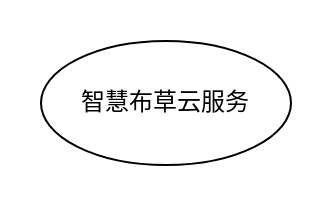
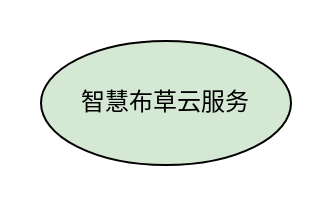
(166, 103) -> (166, 103)
